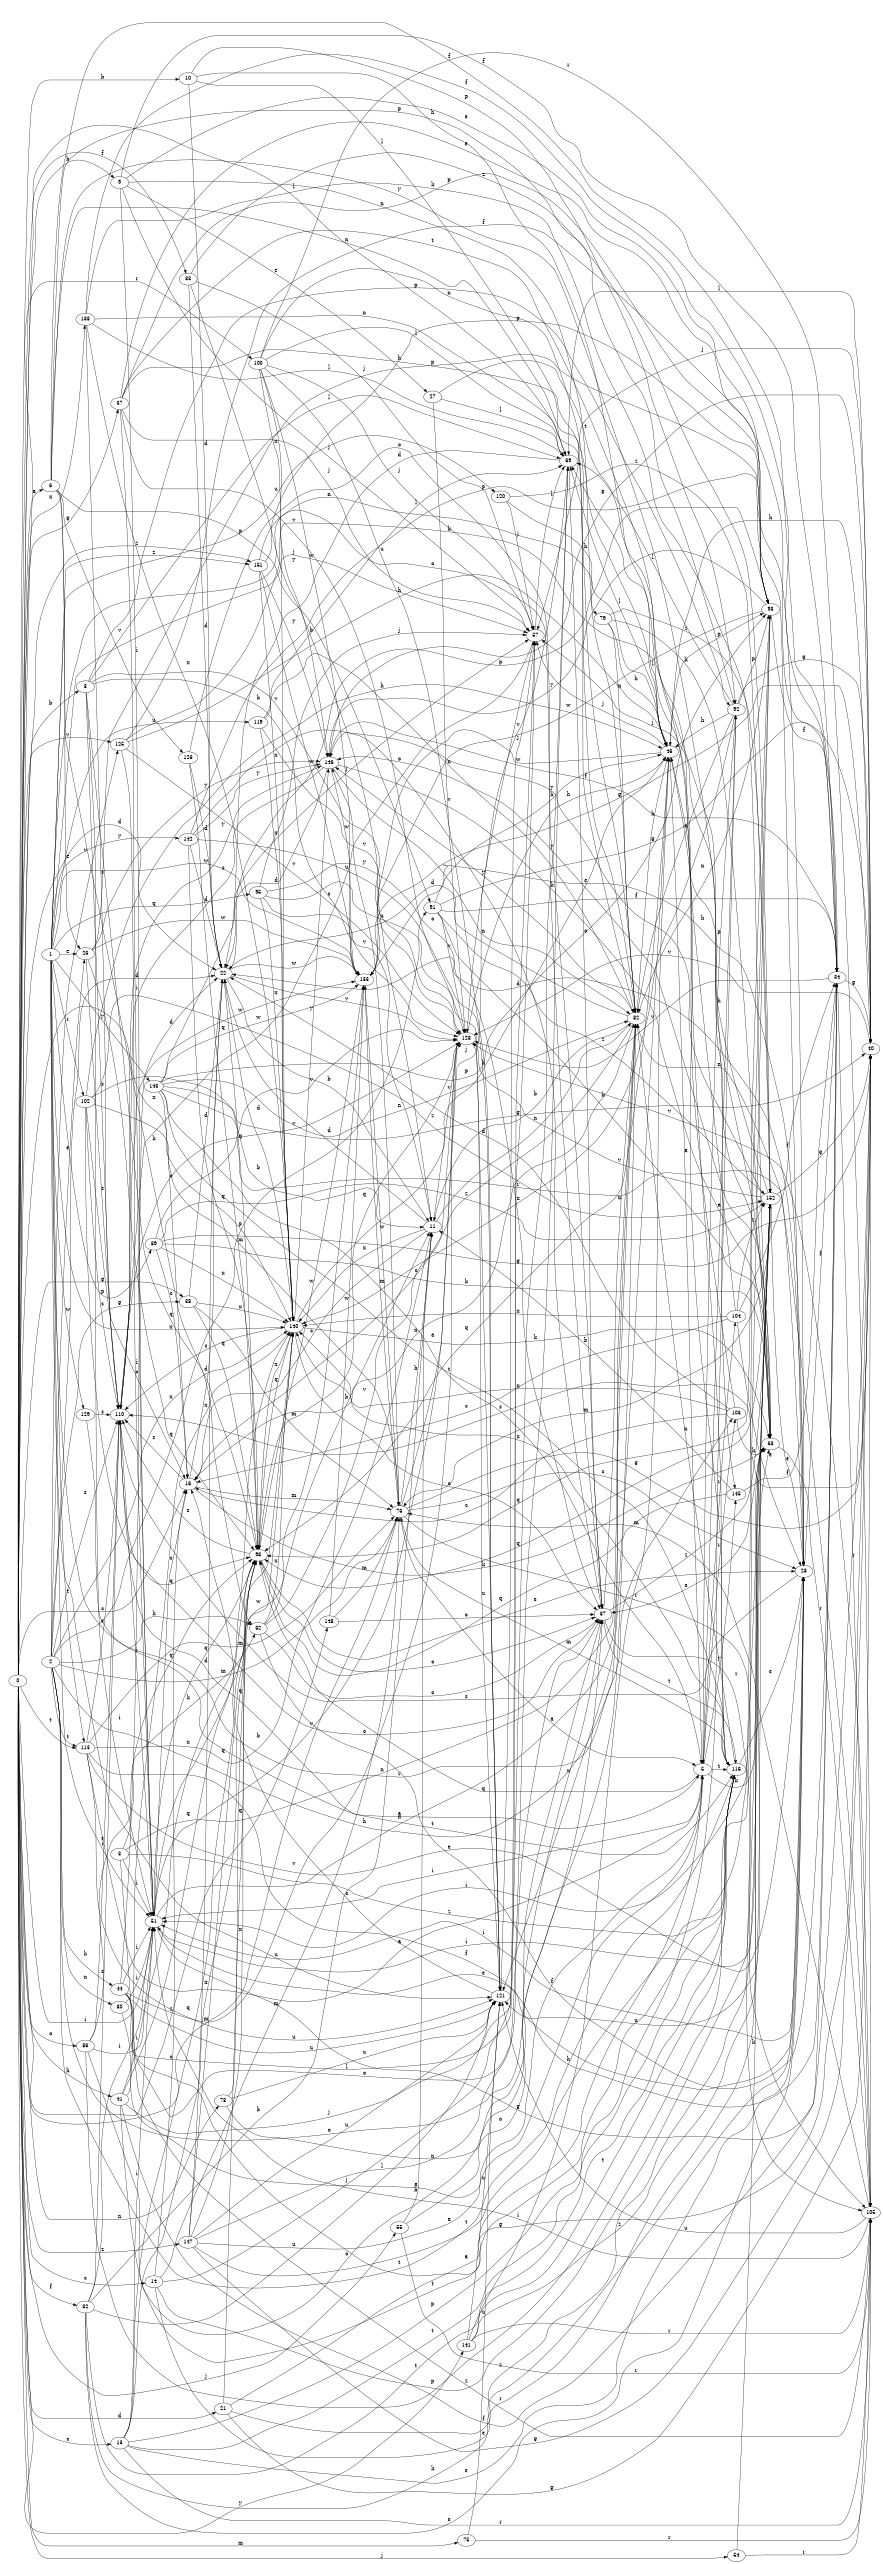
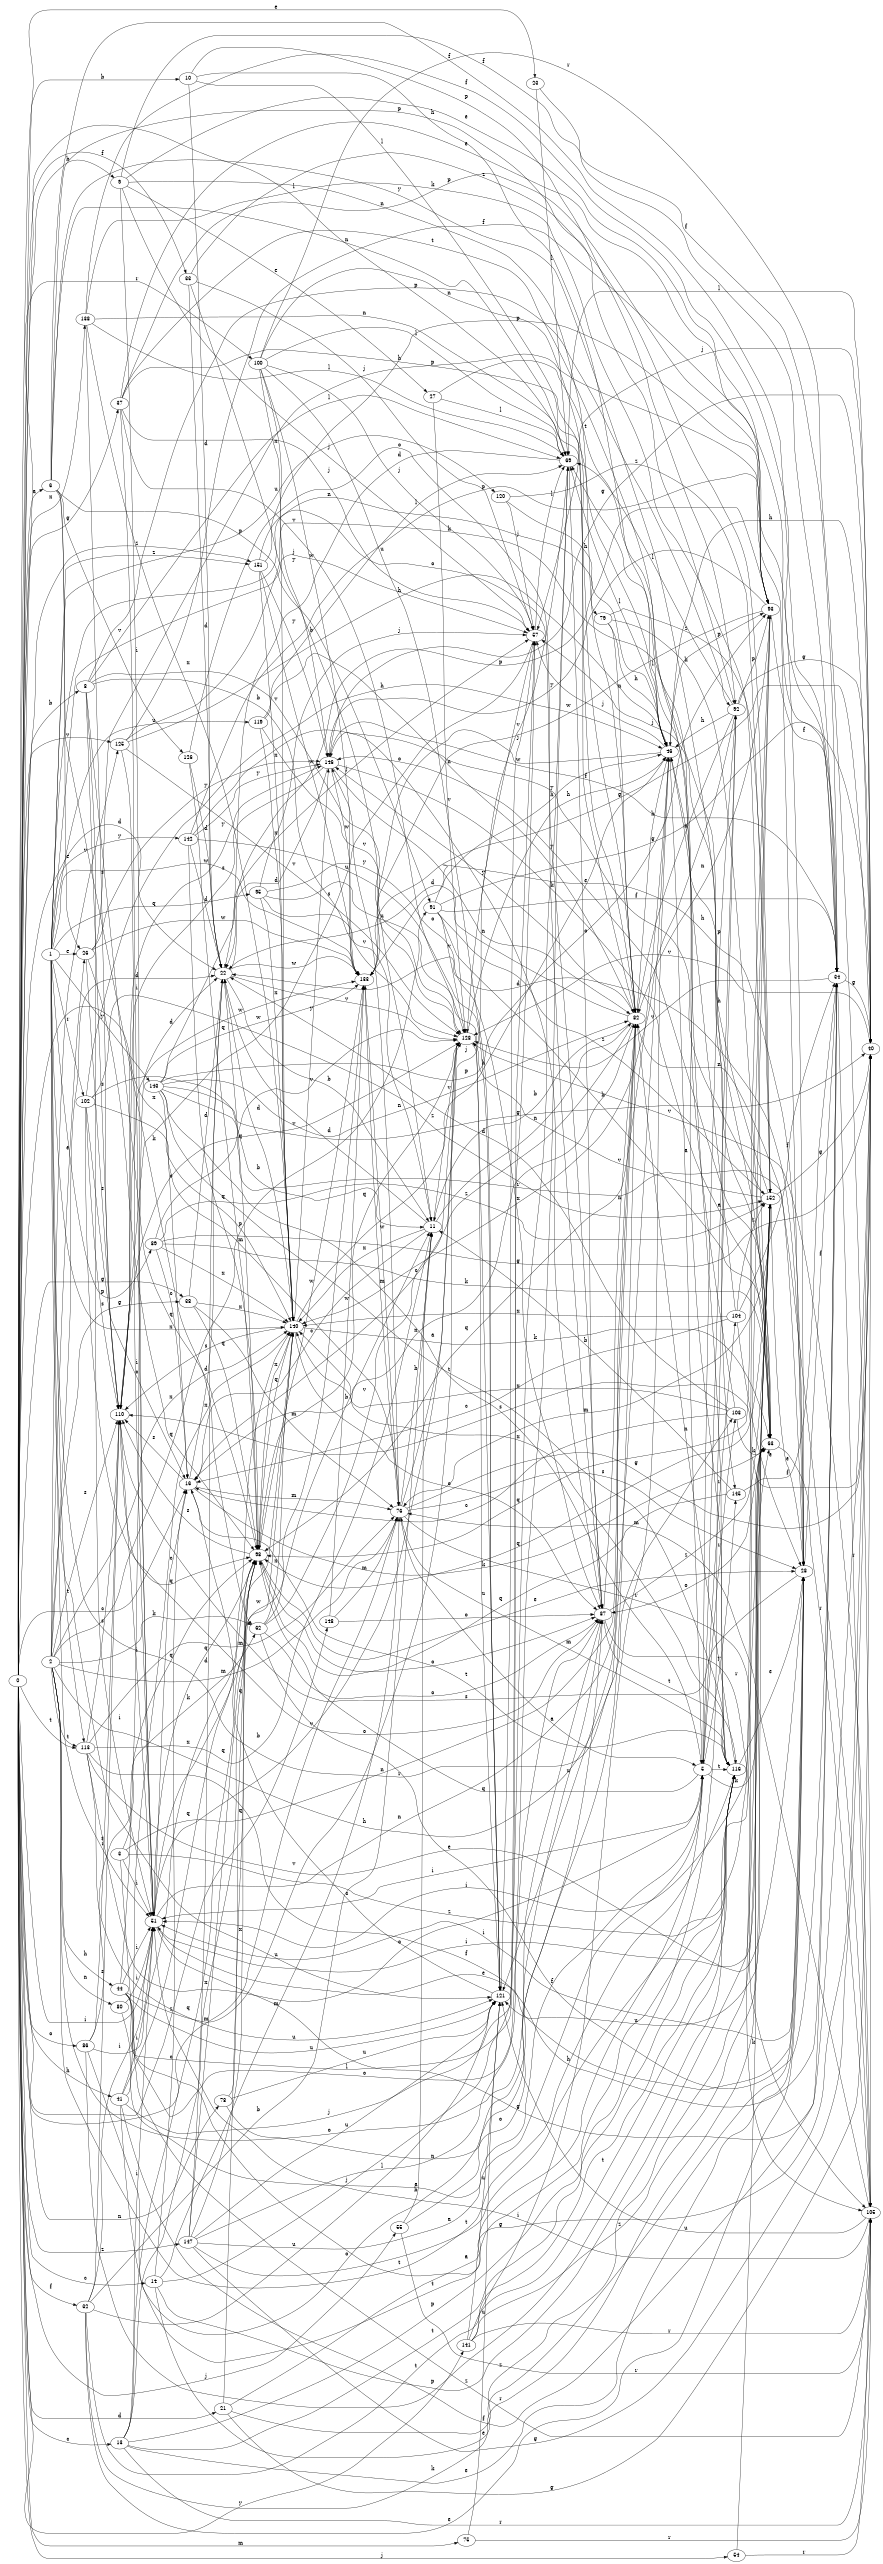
none -> (535, 84)
(85, 1415) -> none
(326, 1788) -> (437, 1668)
(399, 1942) -> (399, 1942)
